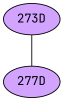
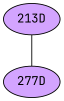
(32, 19) -> (32, 19)
